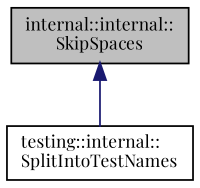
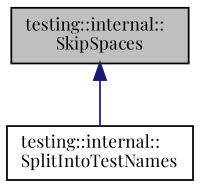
(100, 36) -> (100, 36)
